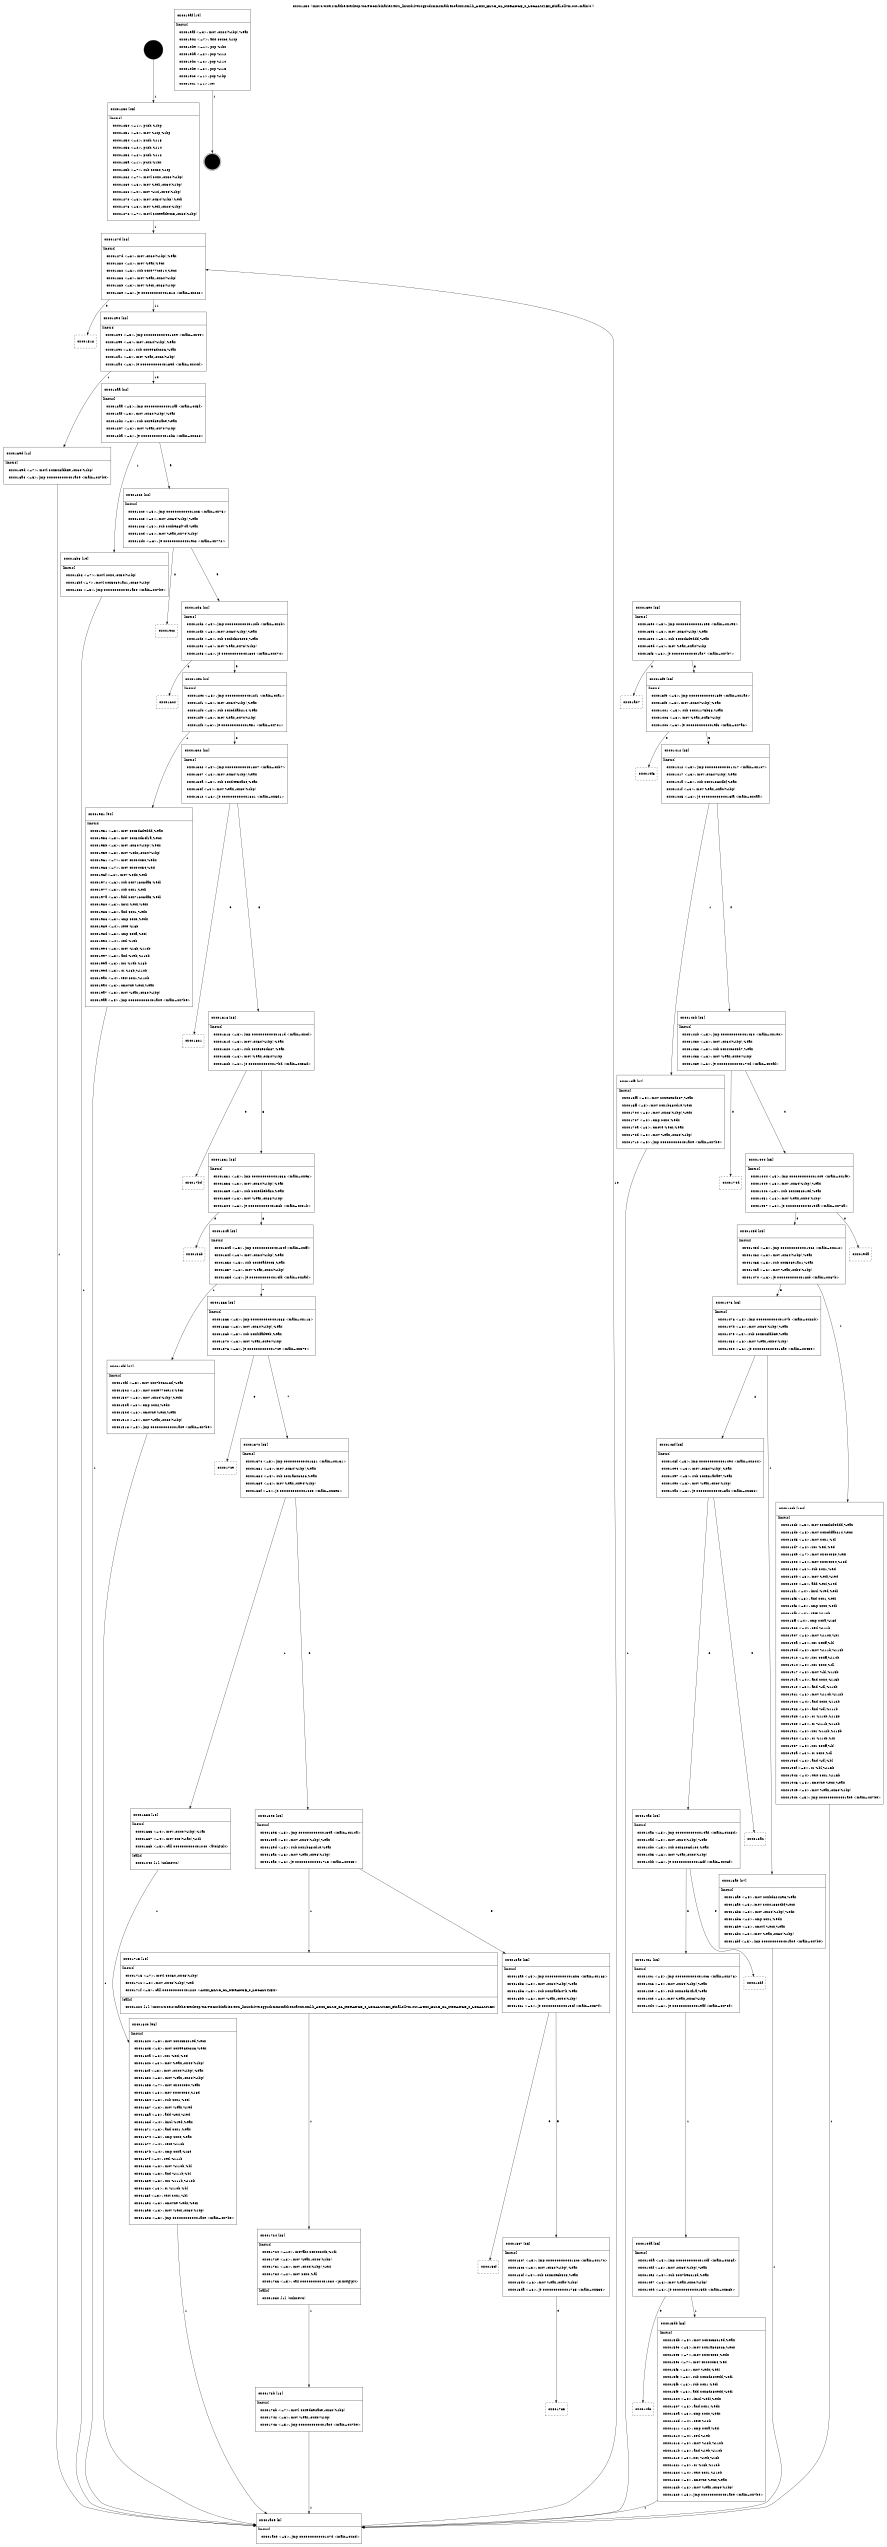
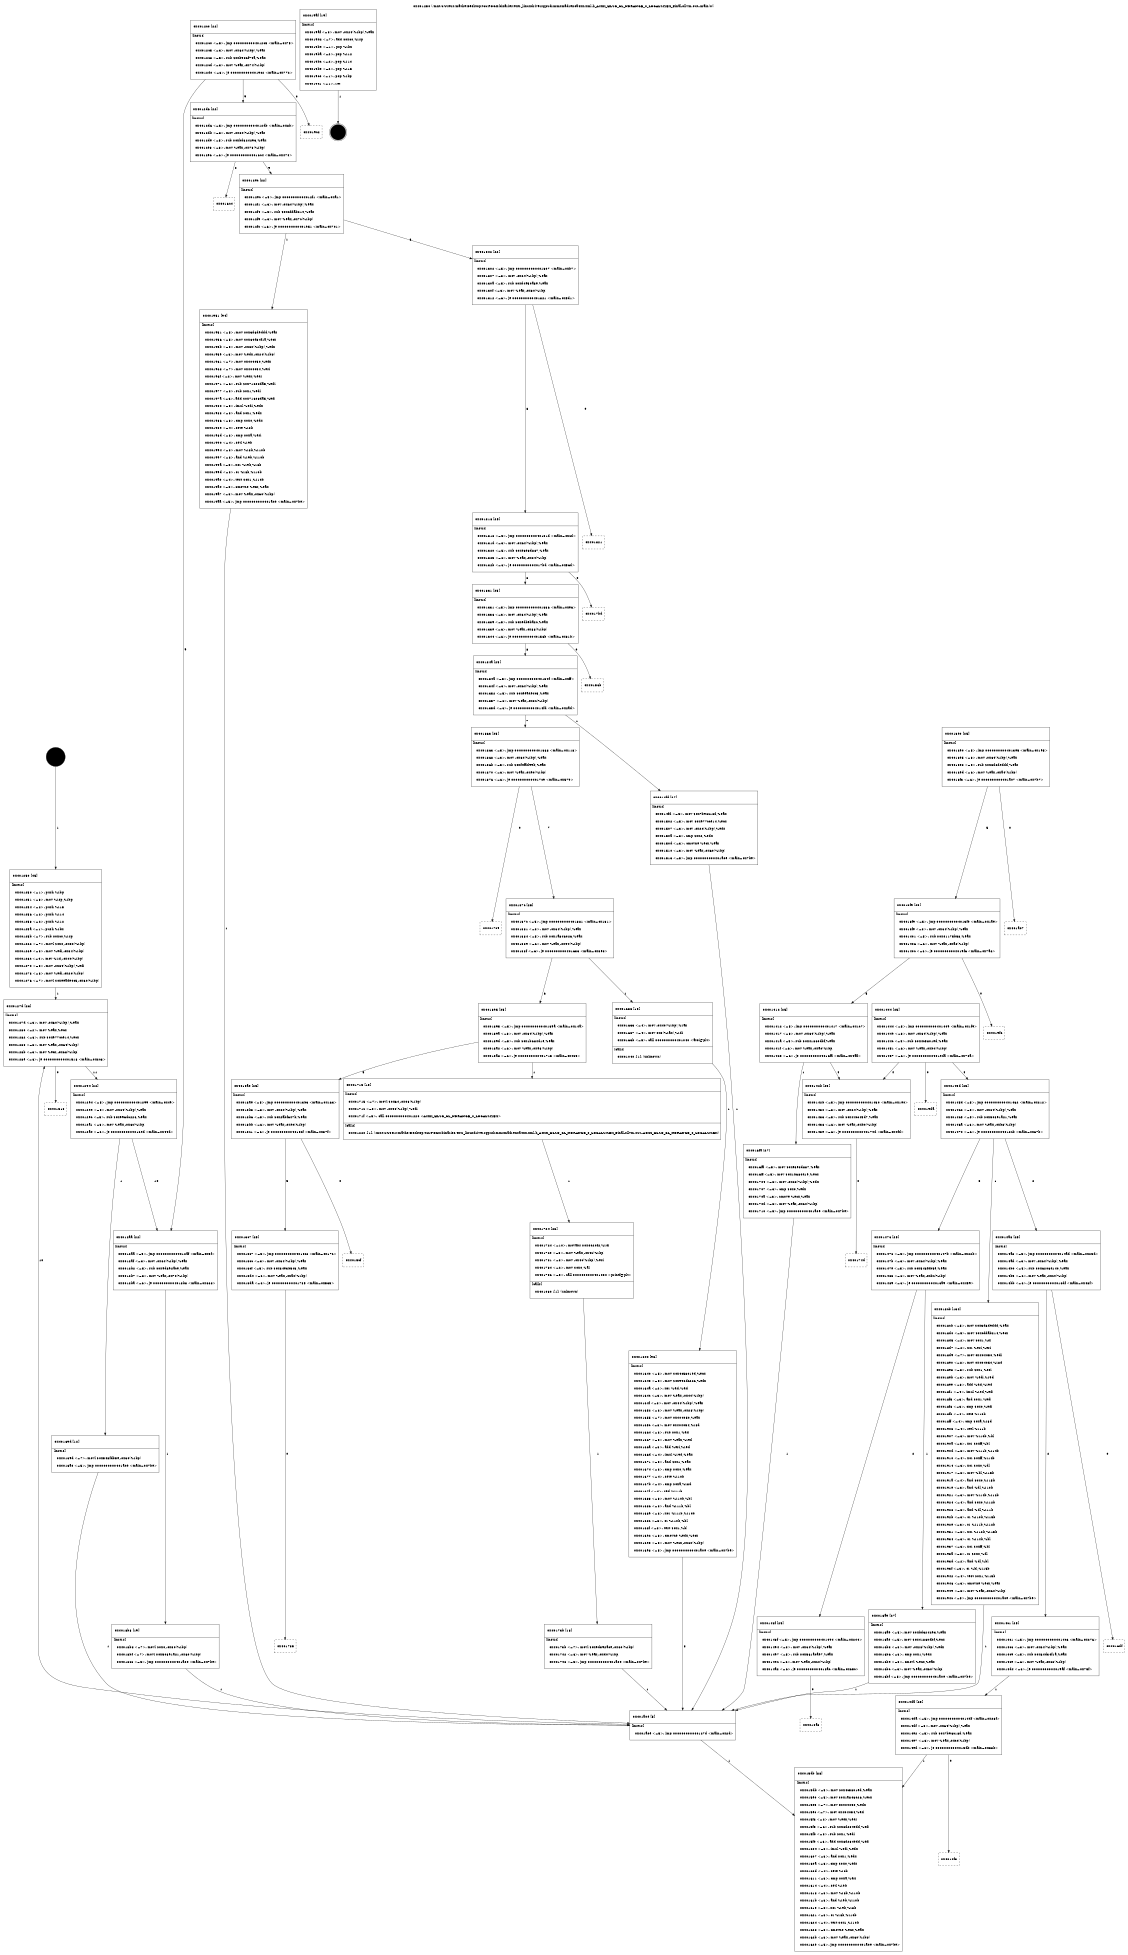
(164, 464) -> (183, 651)
(765, 1111) -> (892, 1070)
(698, 1652) -> (1020, 1184)
(185, 2311) -> (684, 1646)
(512, 2522) -> (747, 1777)
